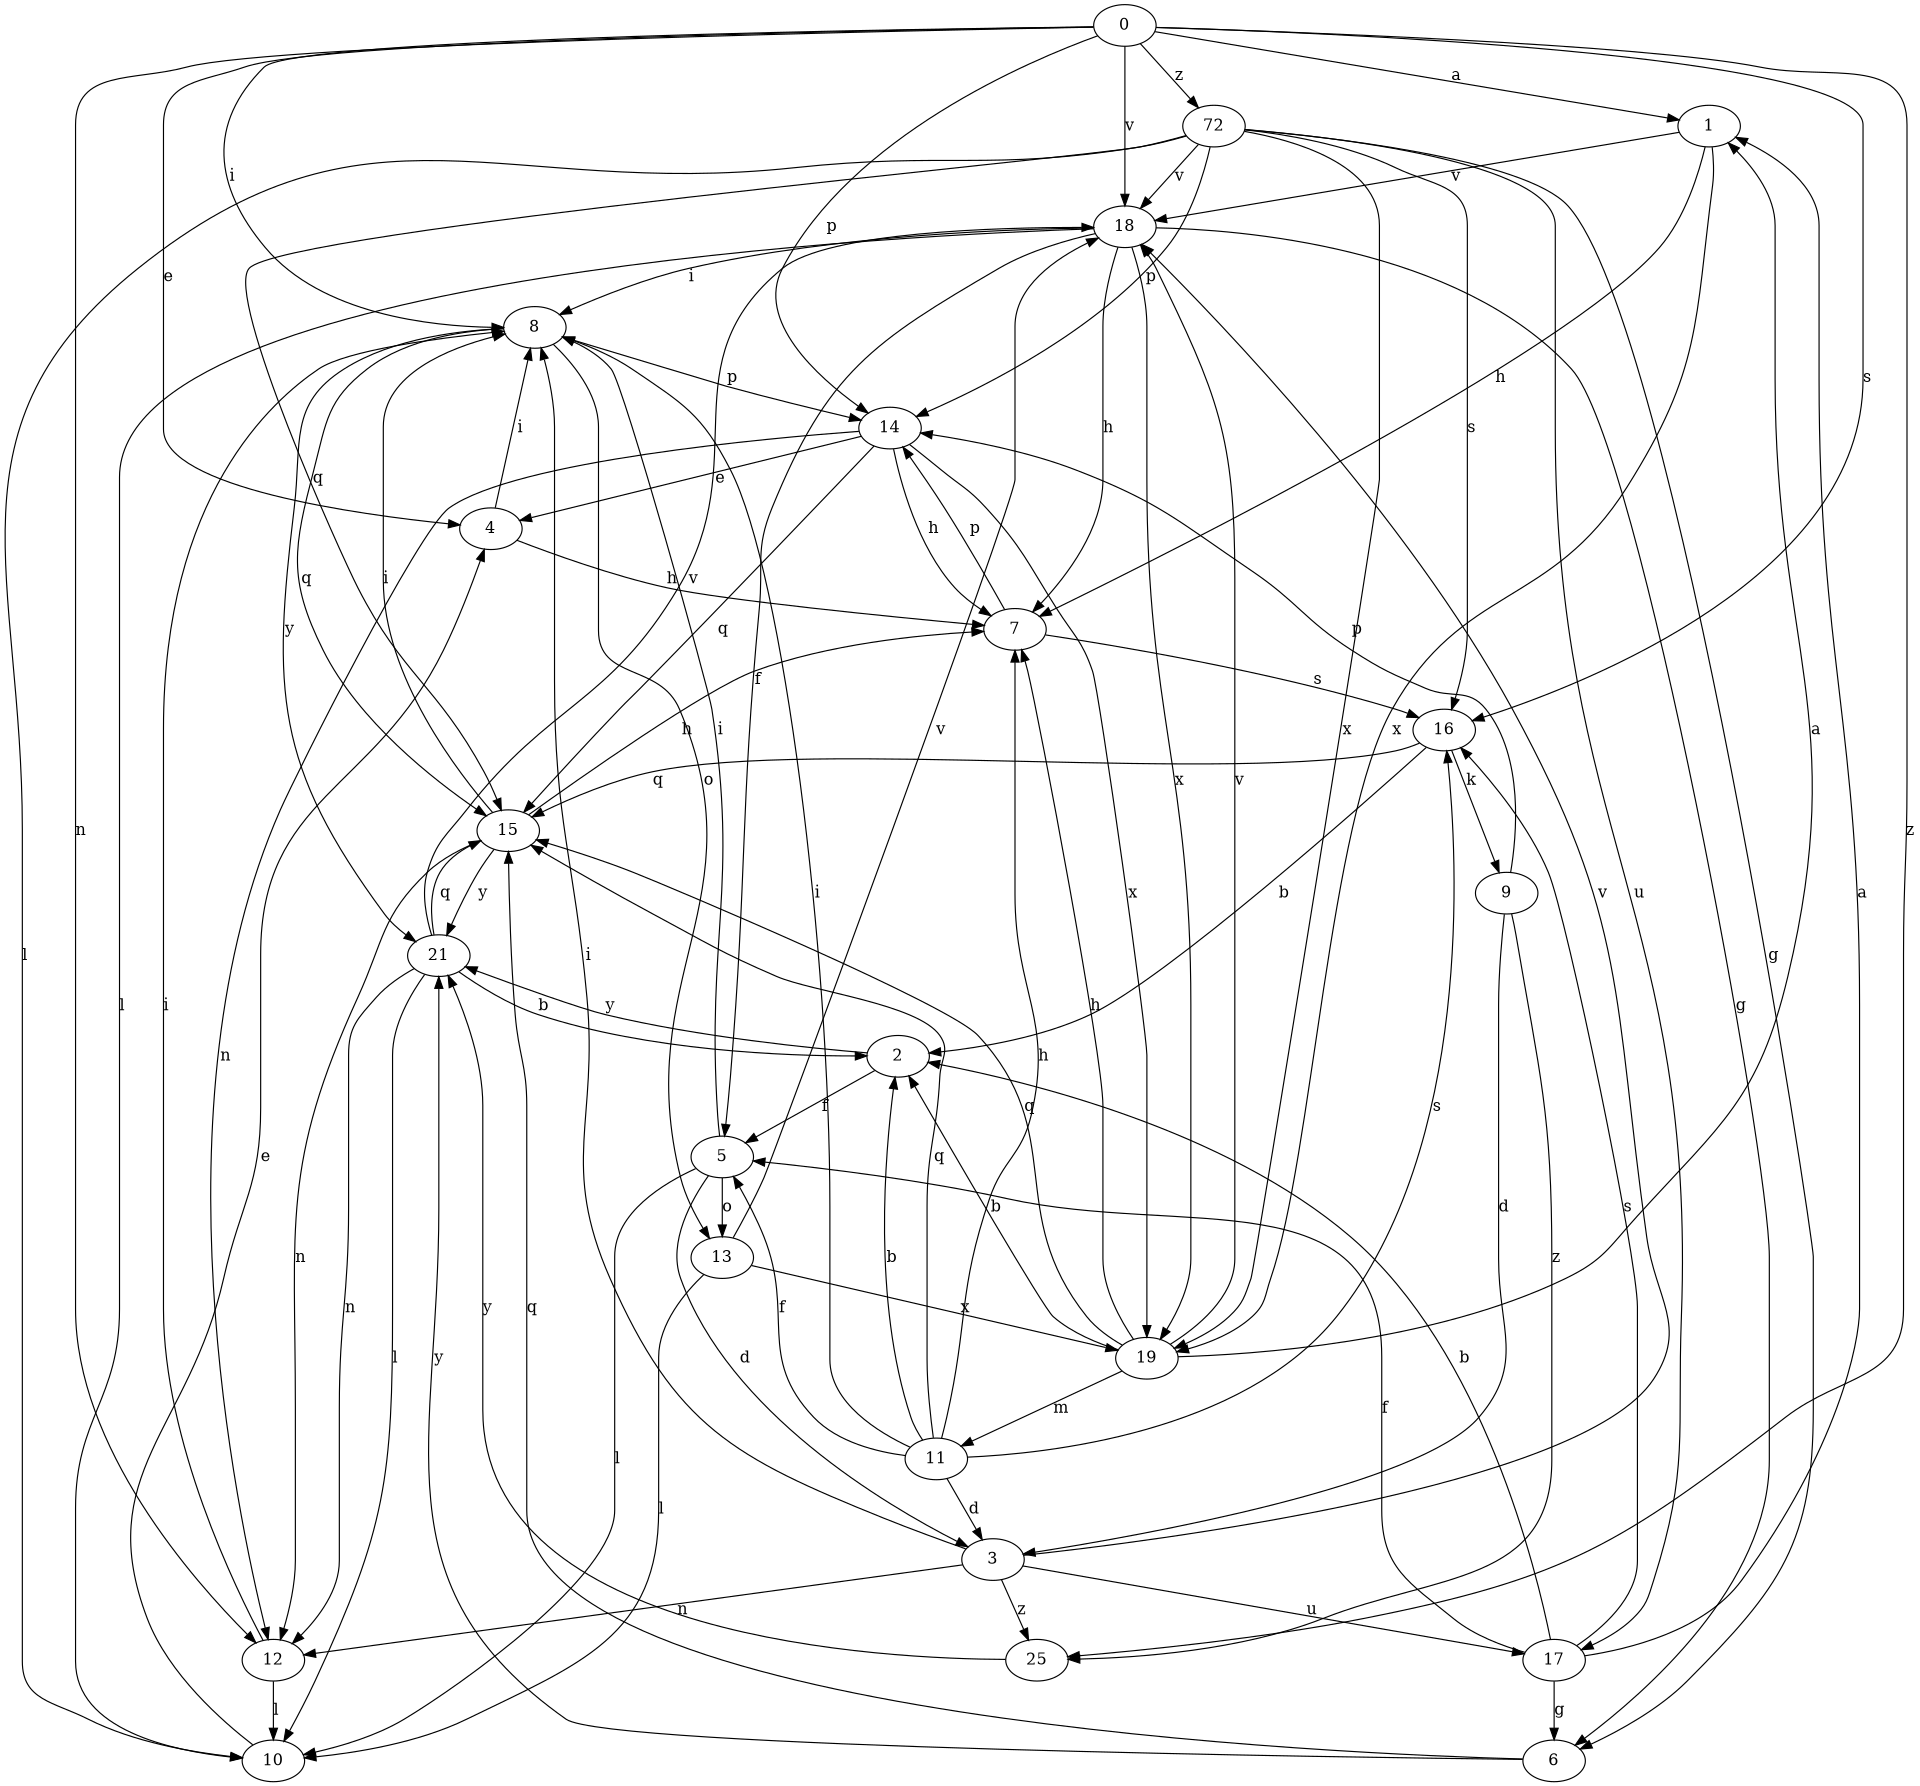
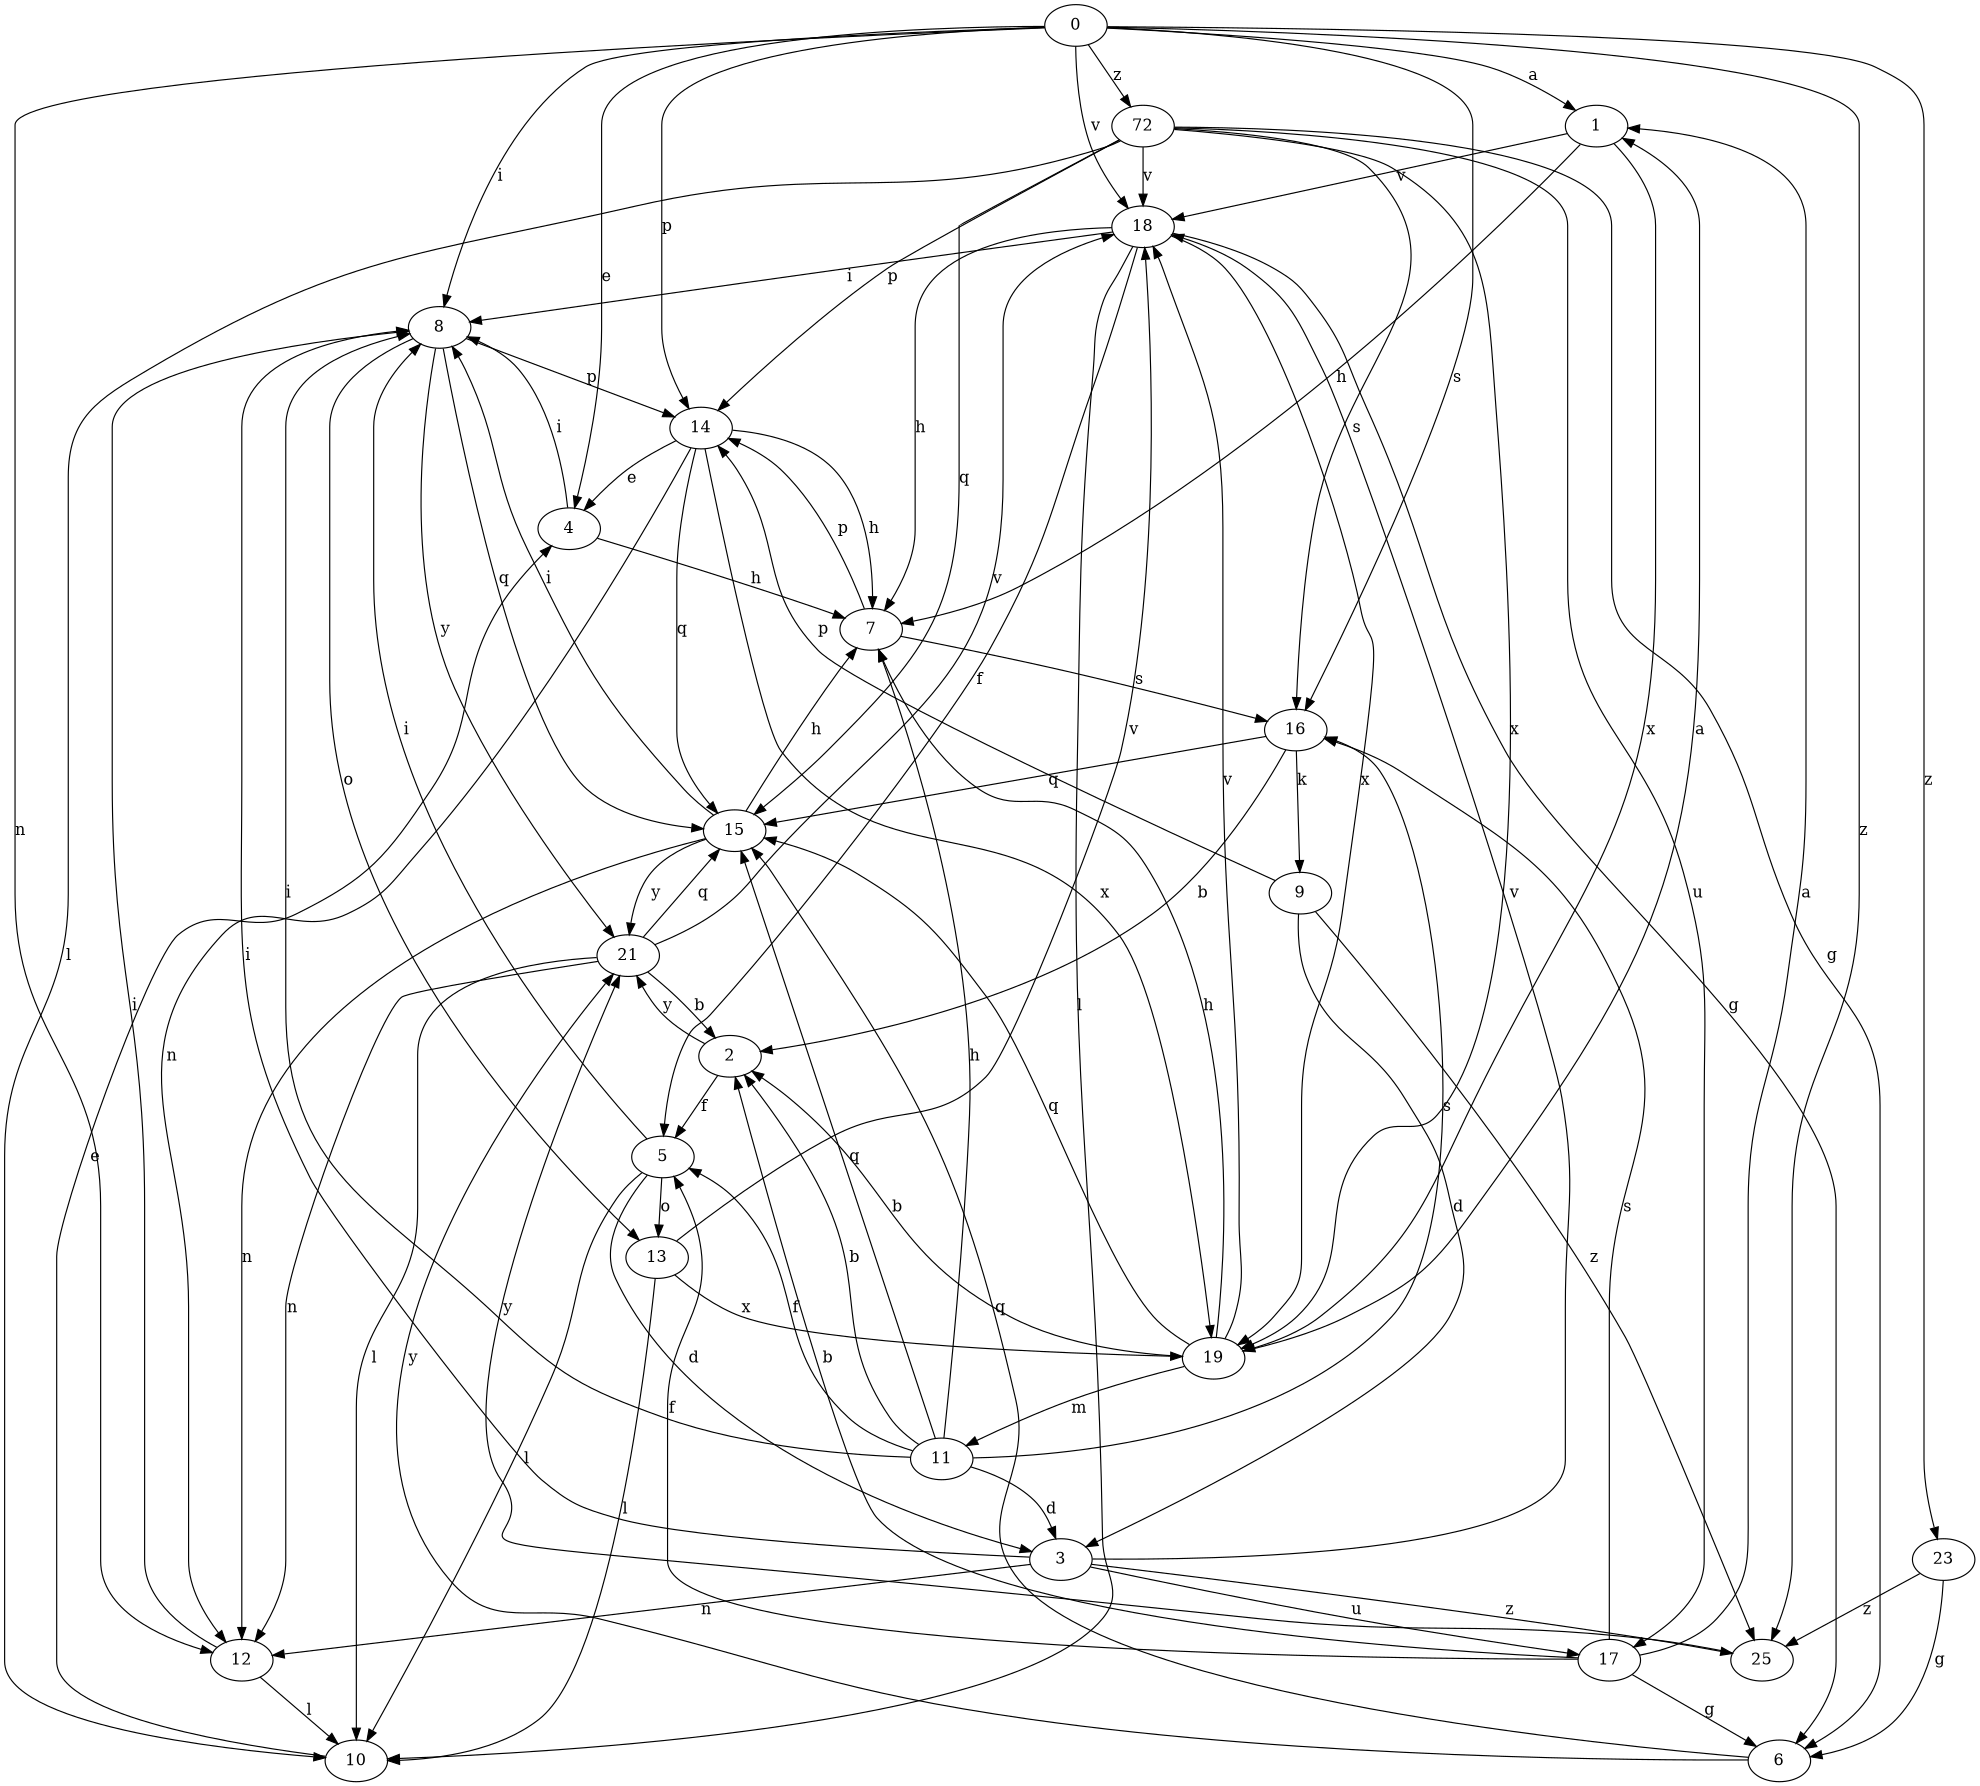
none -> (1944, 1560)
